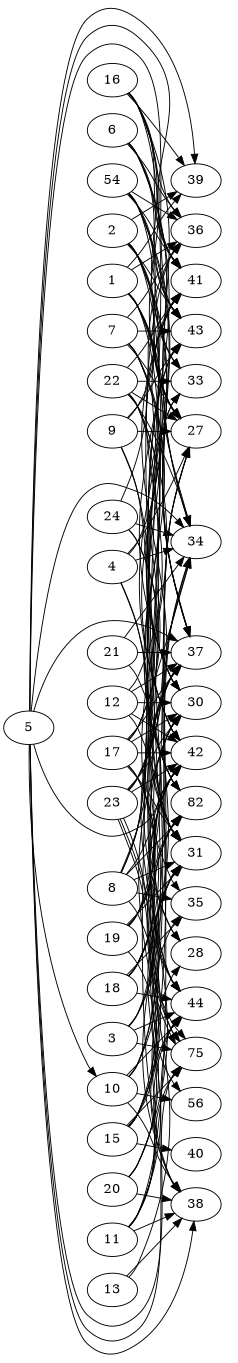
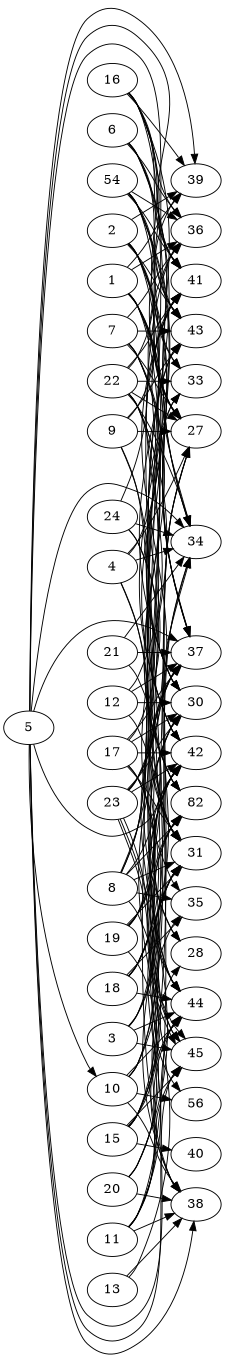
none -> (154, 286)
(162, 655) -> none
(150, 725) -> none
(196, 1054) -> (196, 1054)
